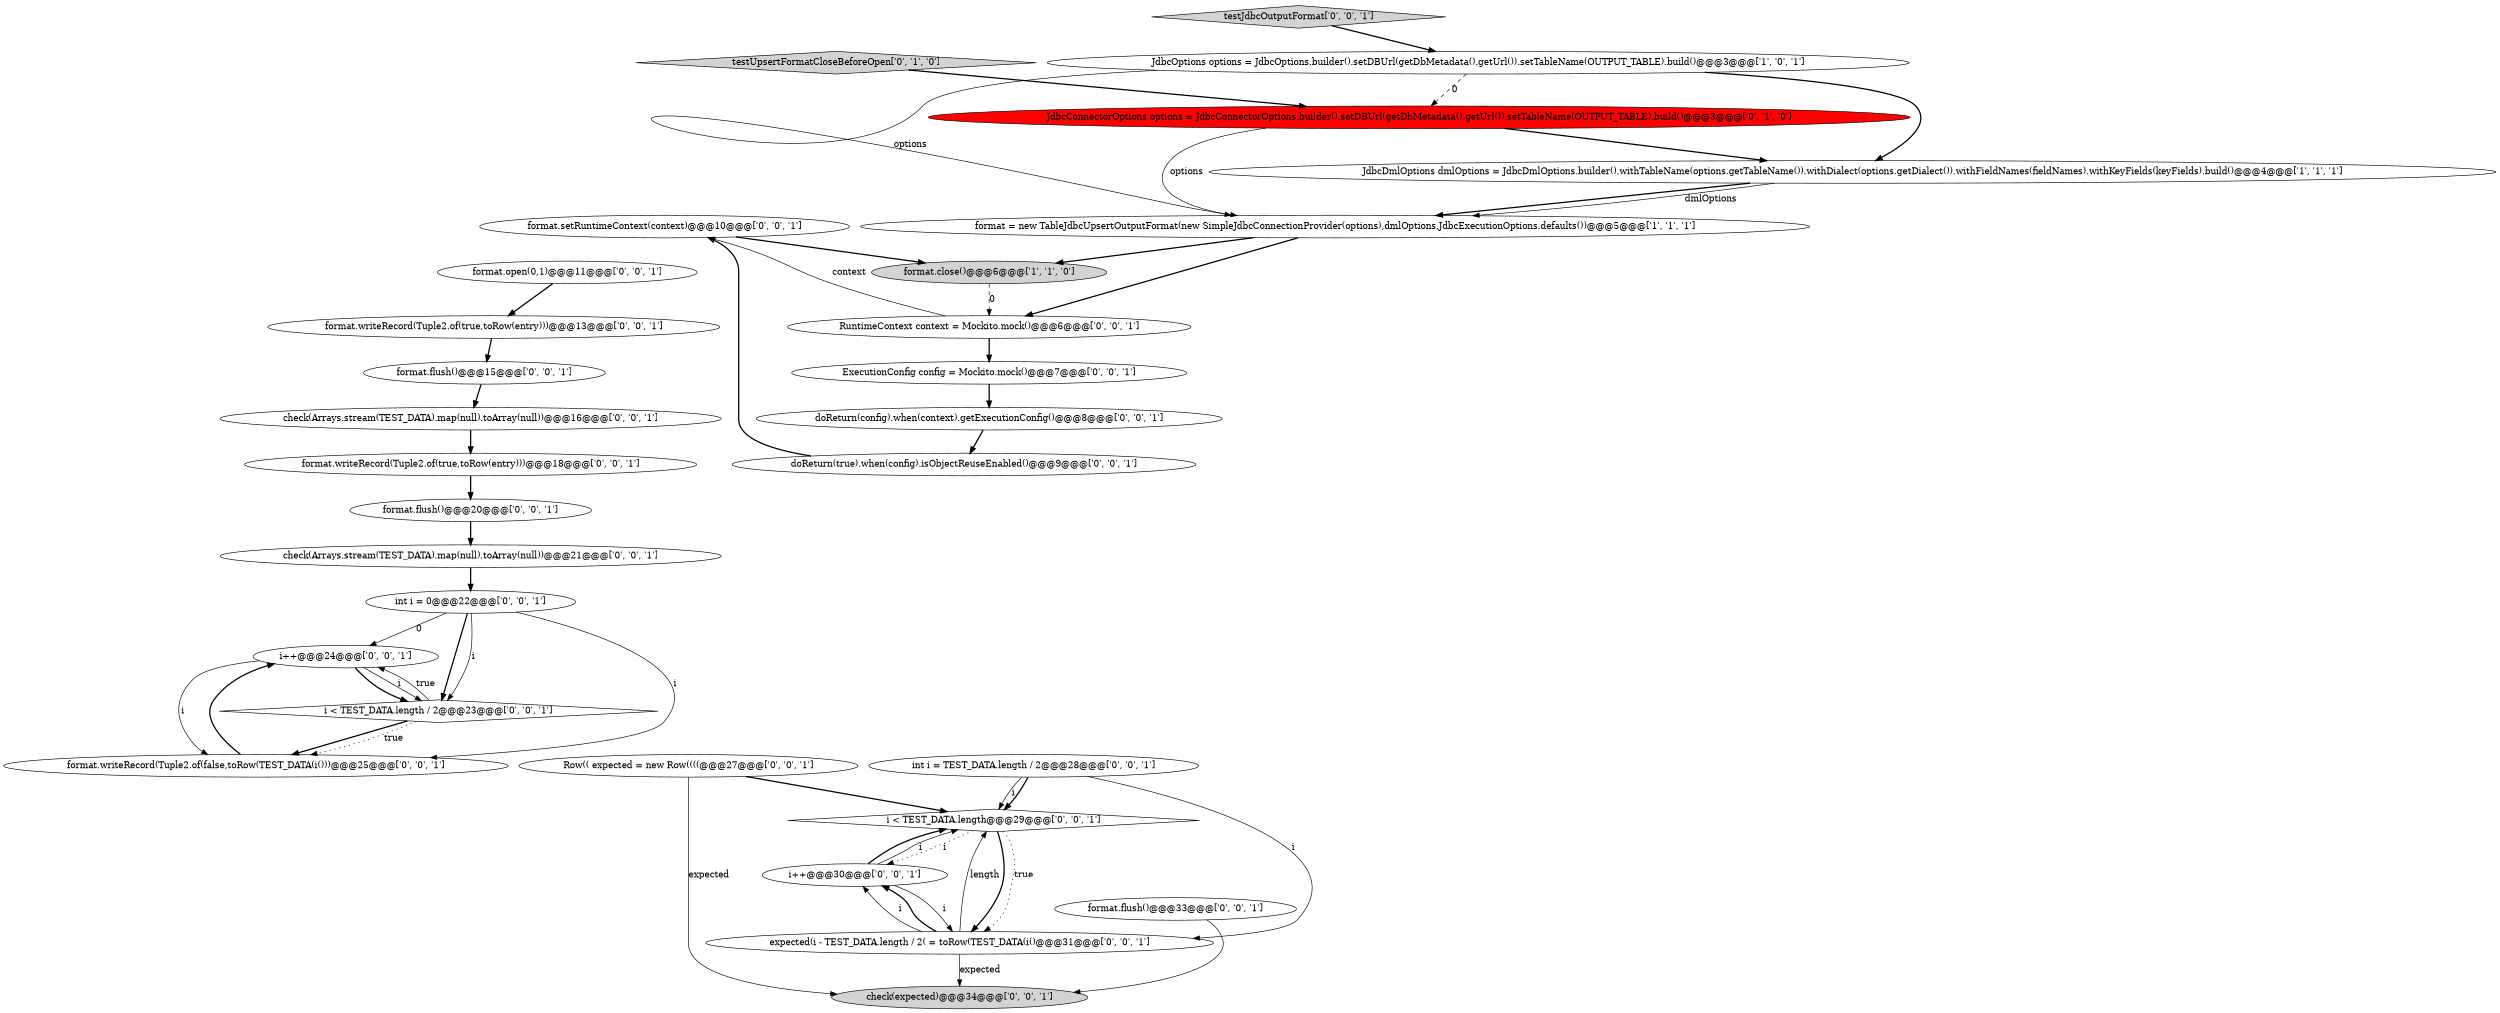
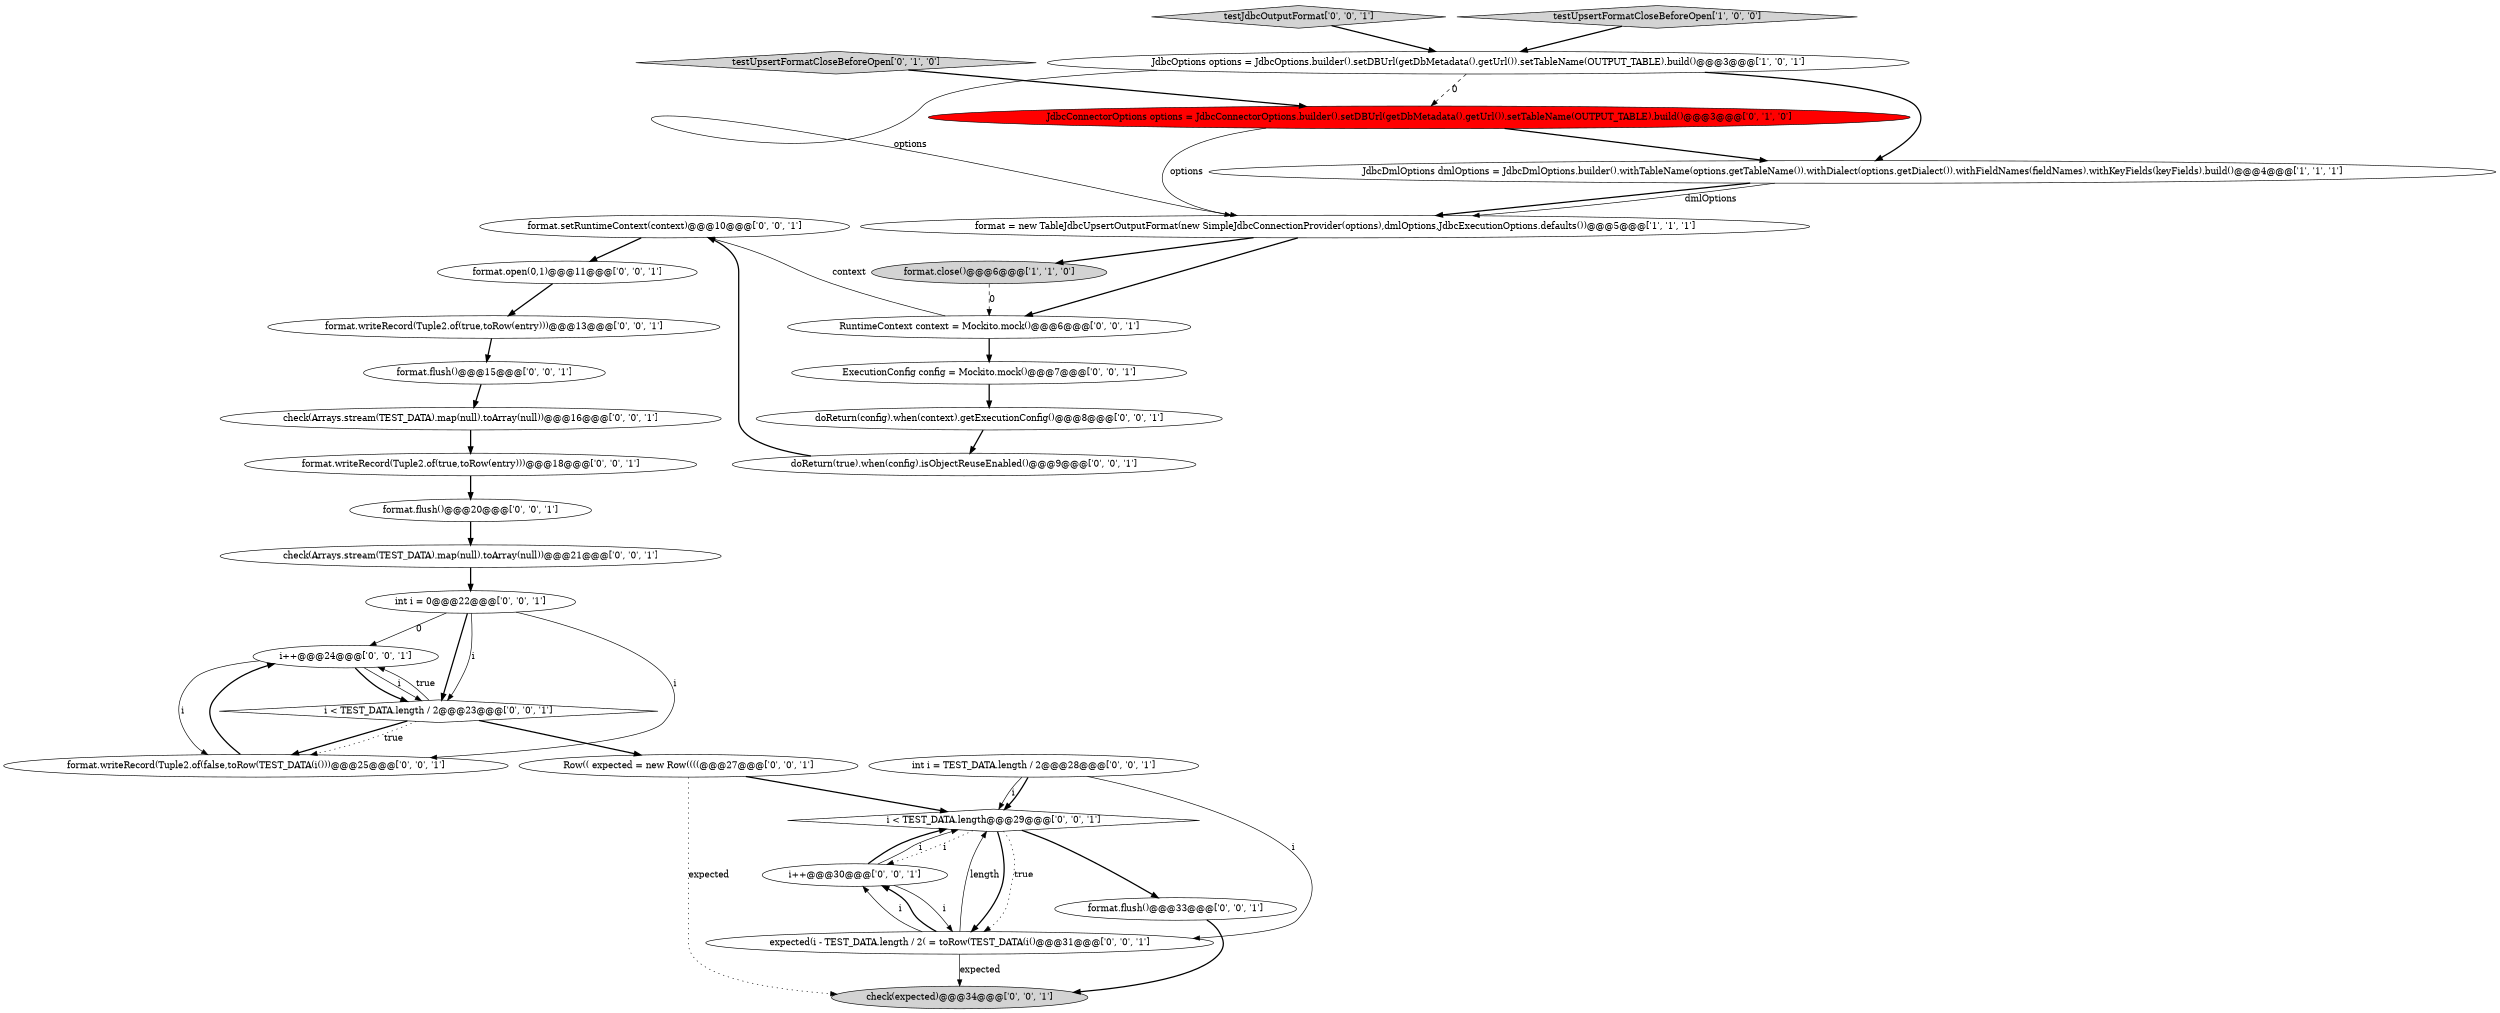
none -> (1657, 17)
(827, 250) -> (619, 248)
none -> (557, 737)
none -> (1089, 859)
(688, 940) -> (688, 940)
(1173, 977) -> (1173, 977)
